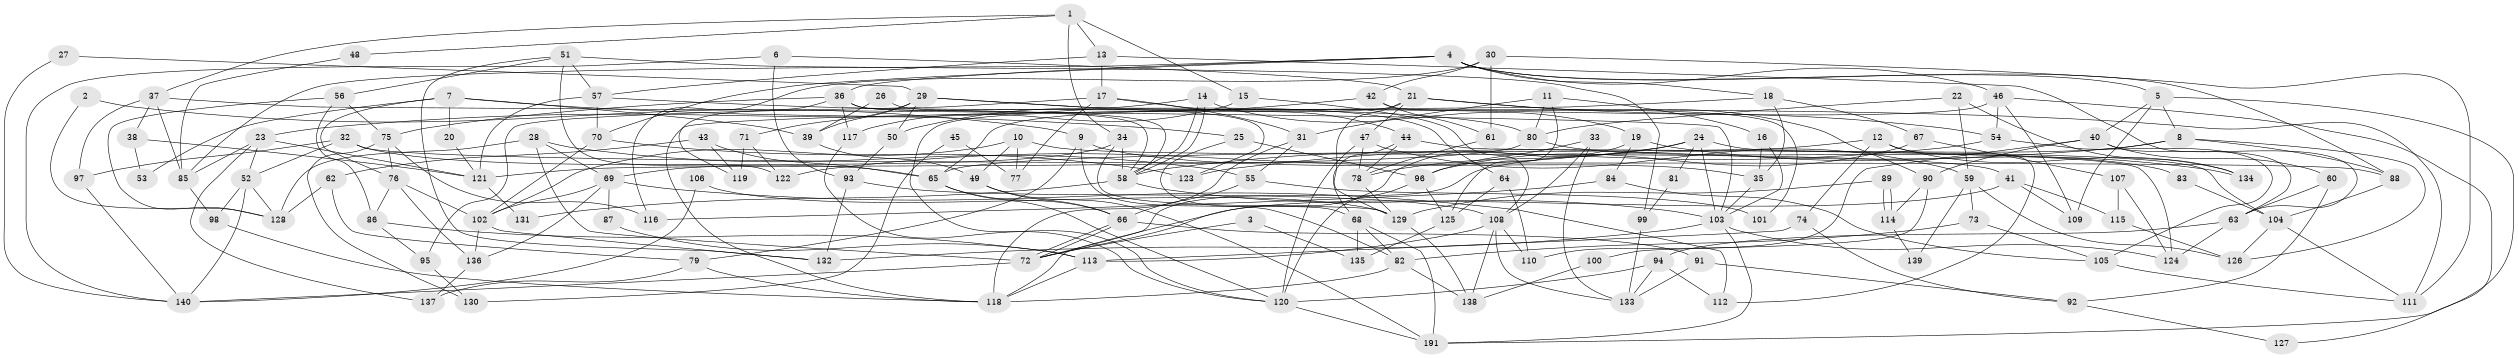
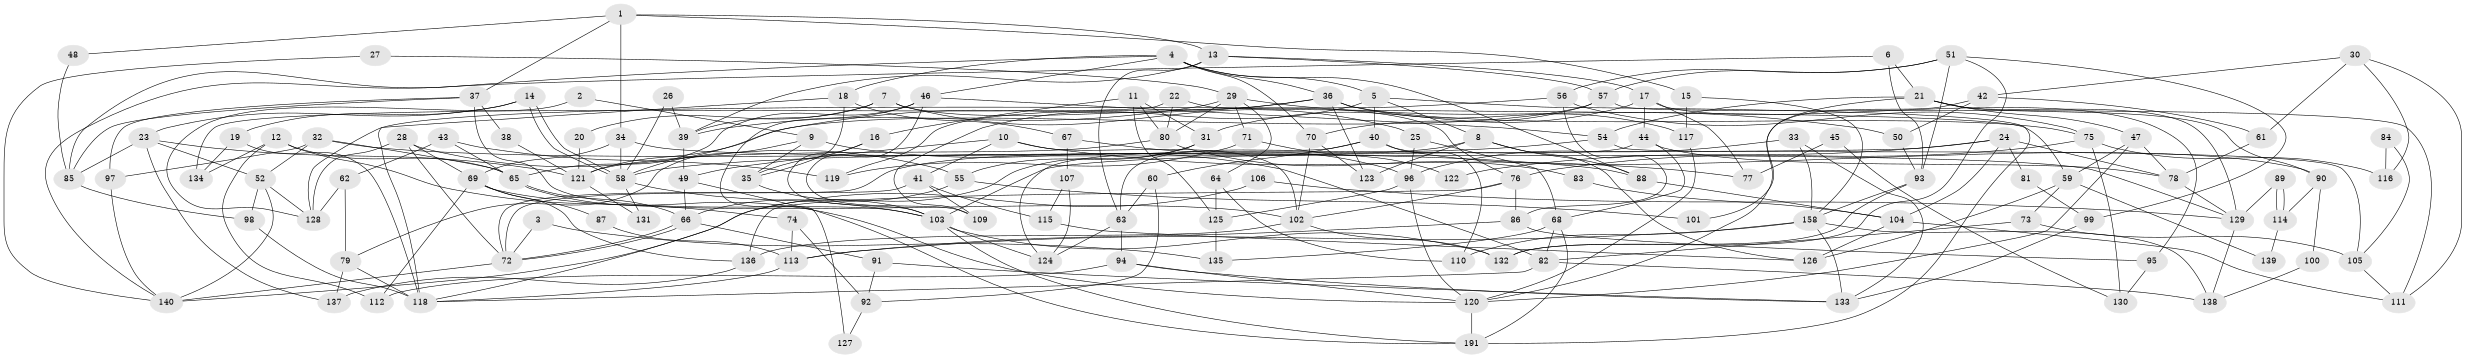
none -> (958, 76)
(571, 142) -> (1936, 125)
(1624, 159) -> none
(142, 179) -> none
(1497, 220) -> (1810, 220)
